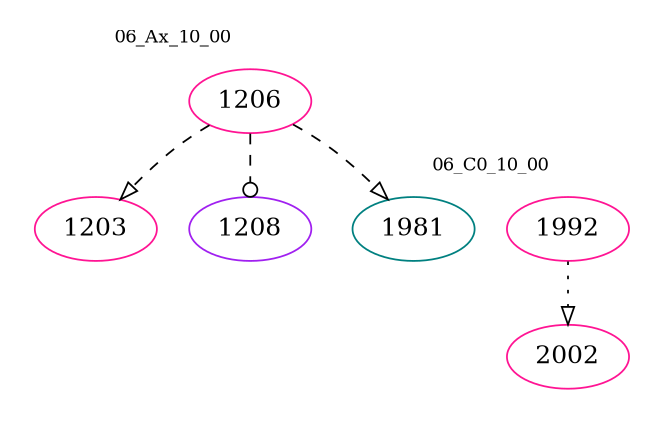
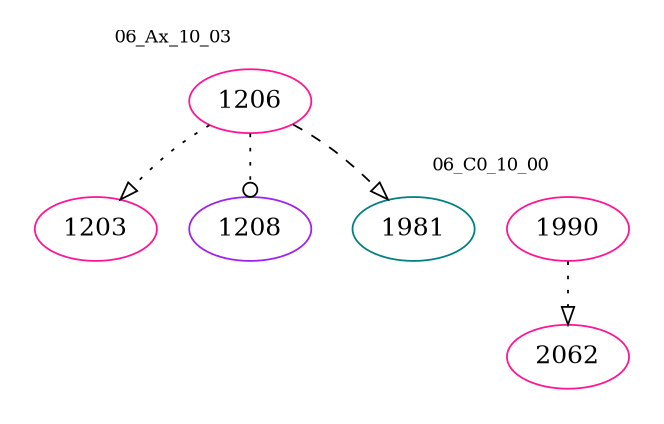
(173, 38) -> (173, 38)
(169, 153) -> (169, 153)
(250, 158) -> (250, 158)
(568, 229) -> (568, 229)
(568, 357) -> (568, 357)
